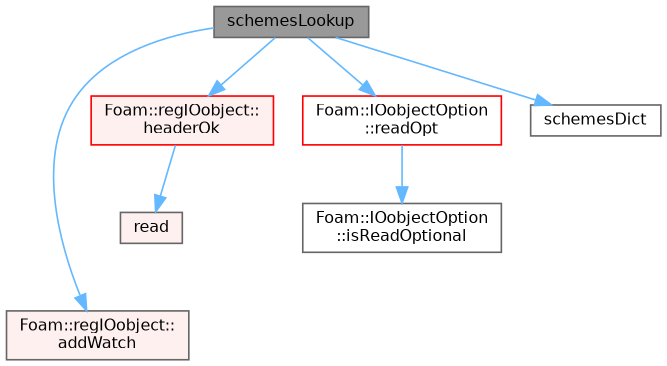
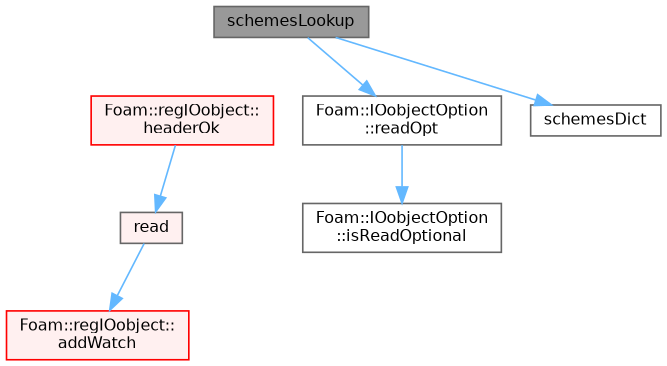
(248, 61) -> none
(65, 118) -> (131, 270)
(402, 120) -> (402, 120)
(98, 335) -> (98, 335)
